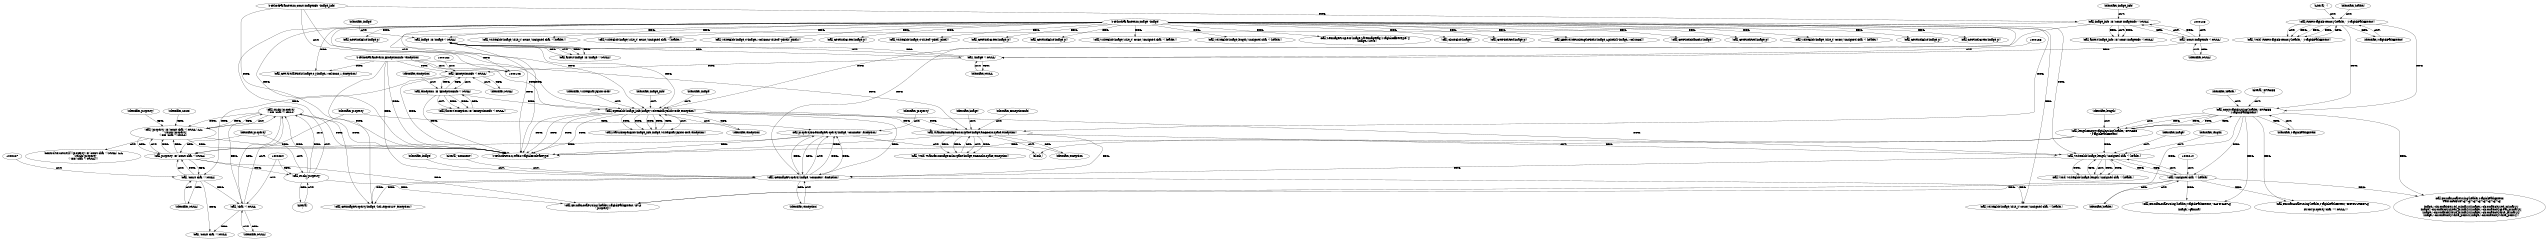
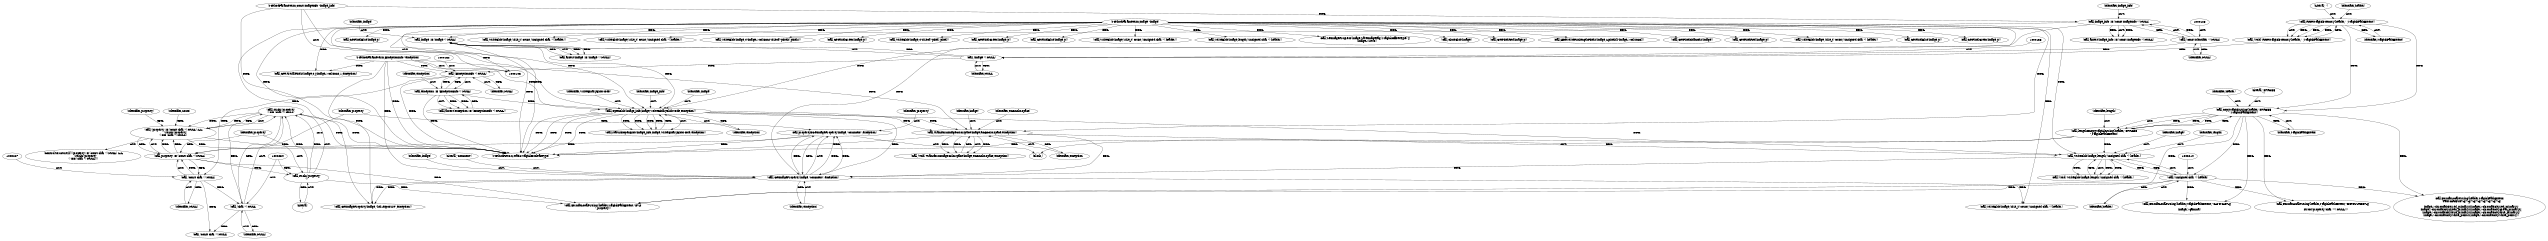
(2200, 40) -> (2200, 40)
(704, 51) -> (1726, 56)
(1013, 111) -> (1013, 111)
